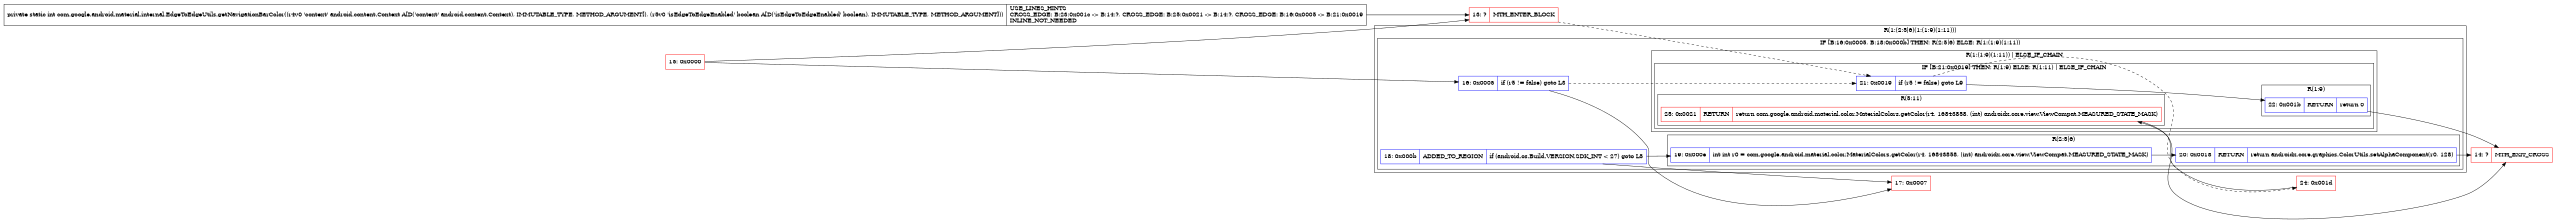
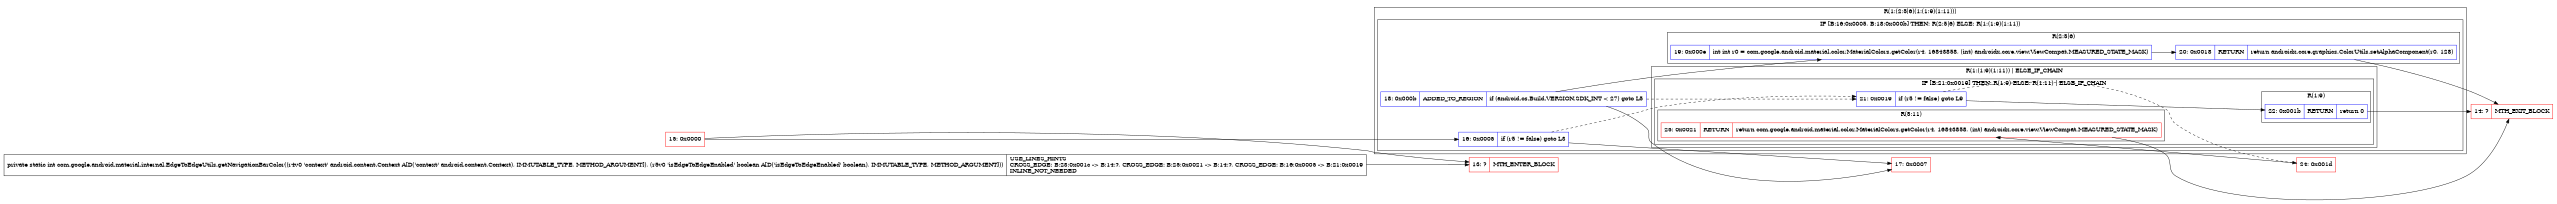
(1713, 48) -> (1780, 99)
(2522, 155) -> (2522, 111)
